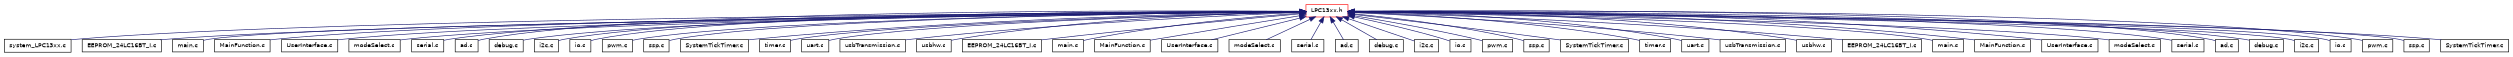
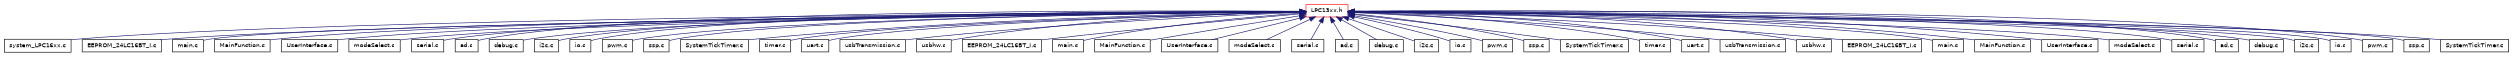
(38, 46) -> (38, 46)
